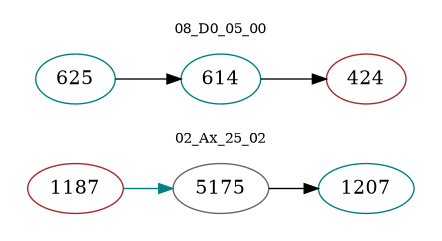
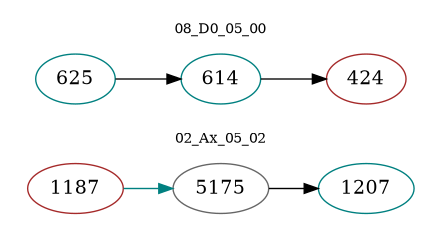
(221, 139) -> (221, 139)
